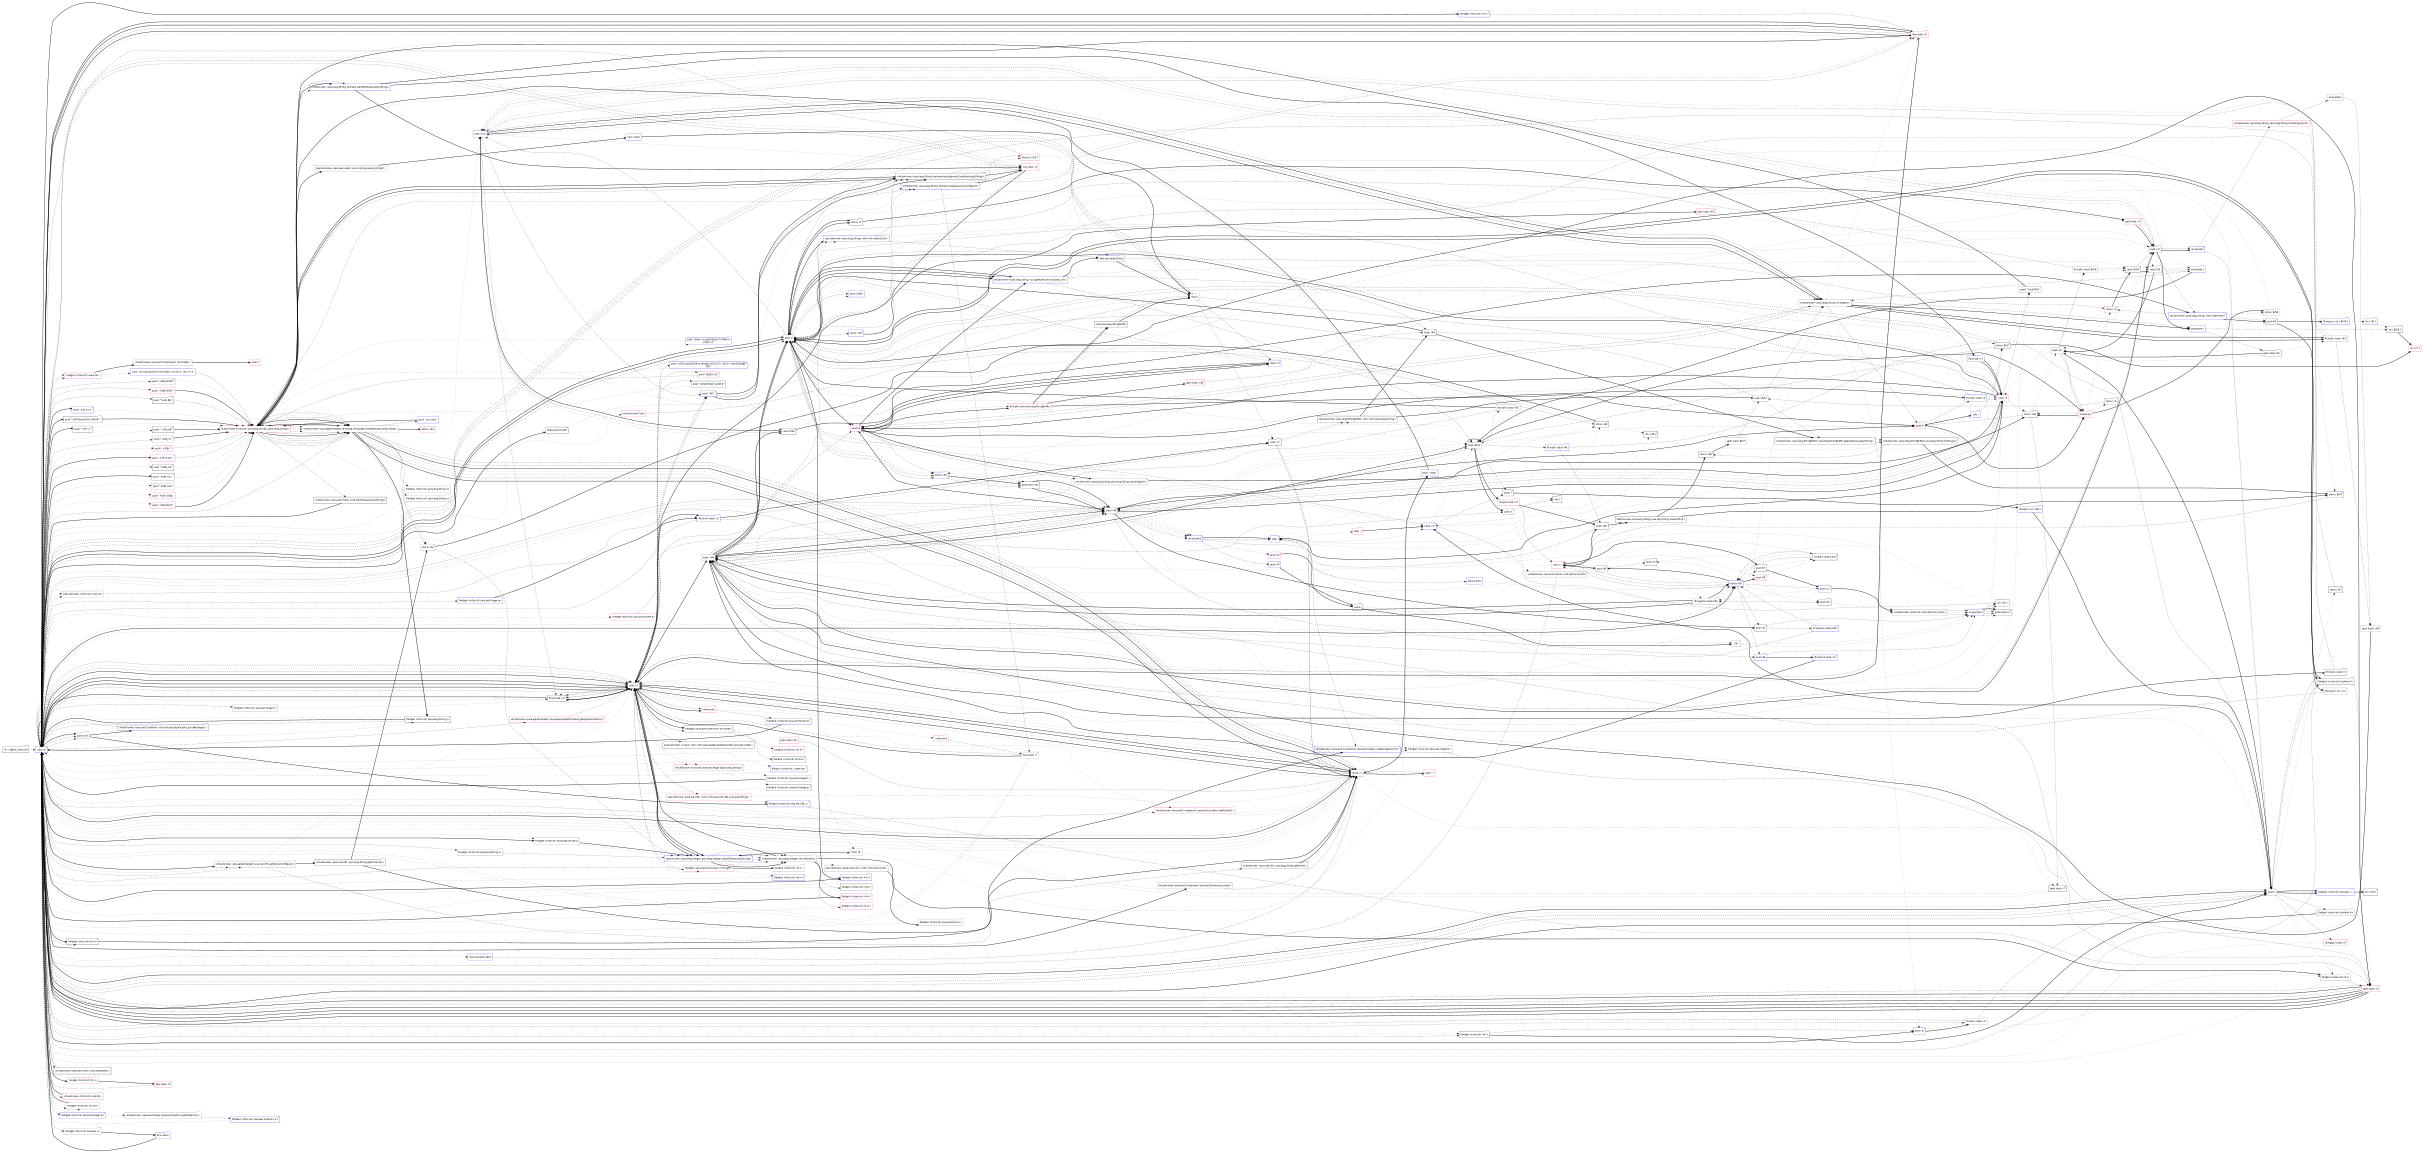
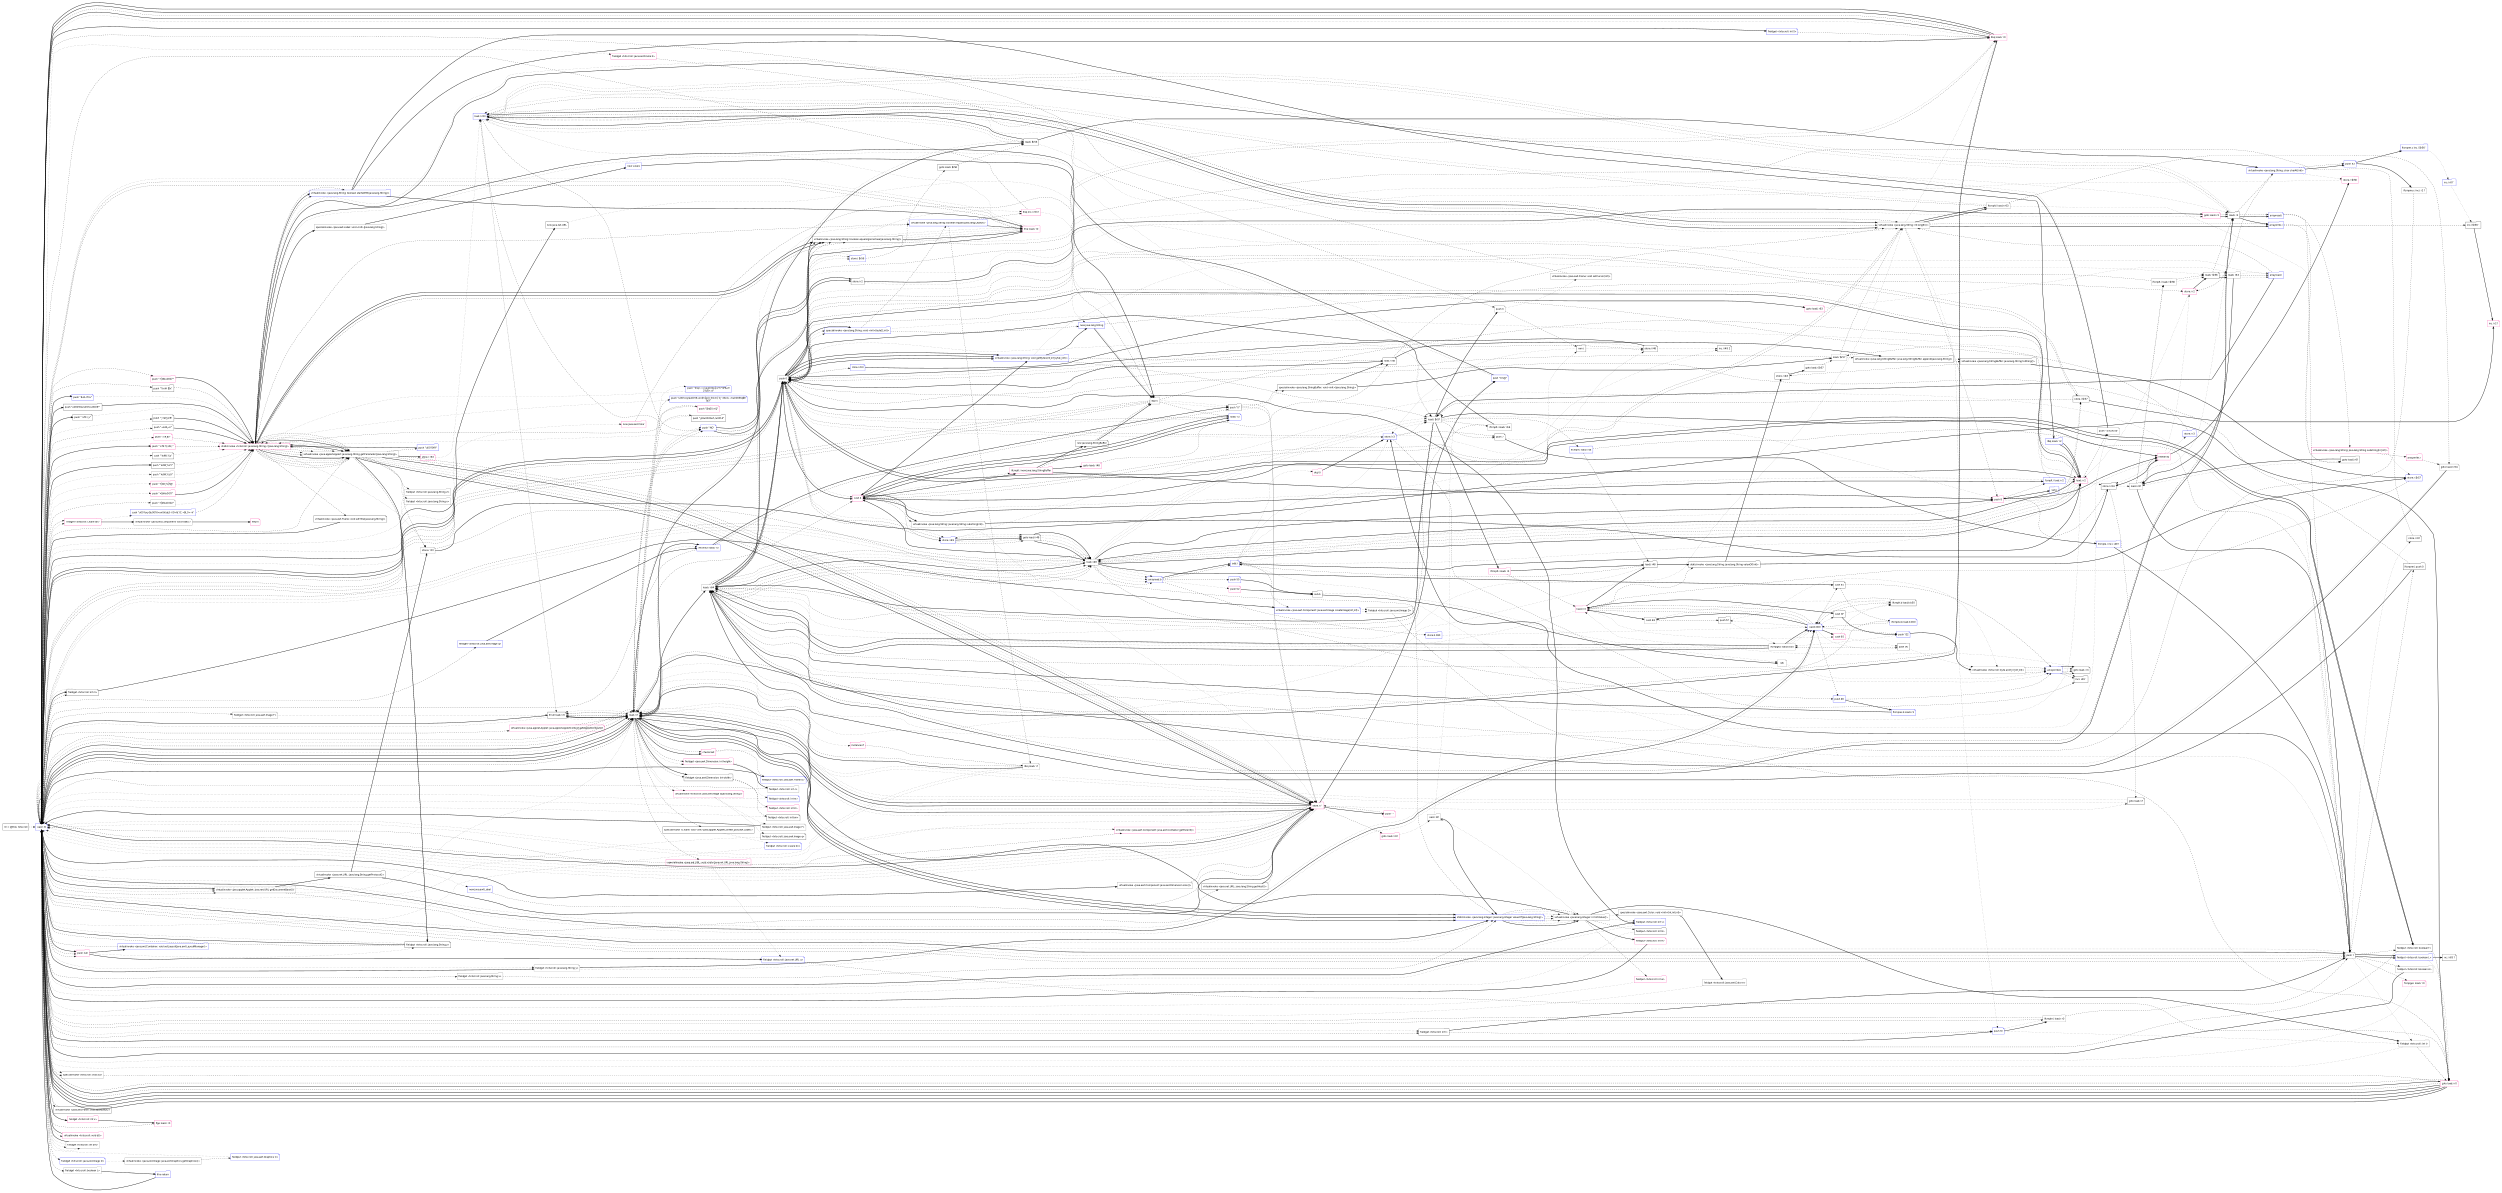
none -> (948, 167)
(2301, 347) -> (2264, 249)
(557, 430) -> (557, 225)
(1069, 789) -> (1352, 820)
(309, 876) -> (393, 786)
